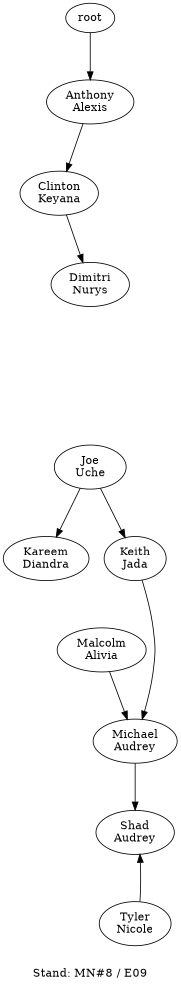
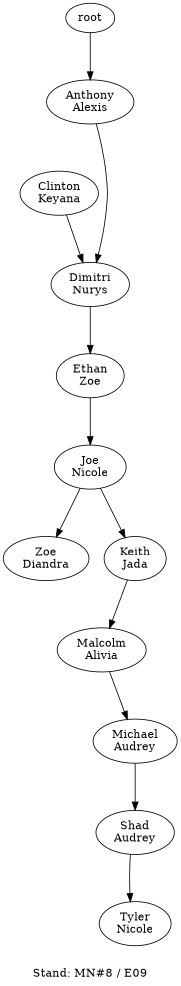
(76, 144) -> (107, 189)
none -> (90, 376)
(90, 467) -> (90, 467)
(46, 559) -> (46, 559)
(155, 646) -> (120, 600)
(141, 882) -> (130, 874)
